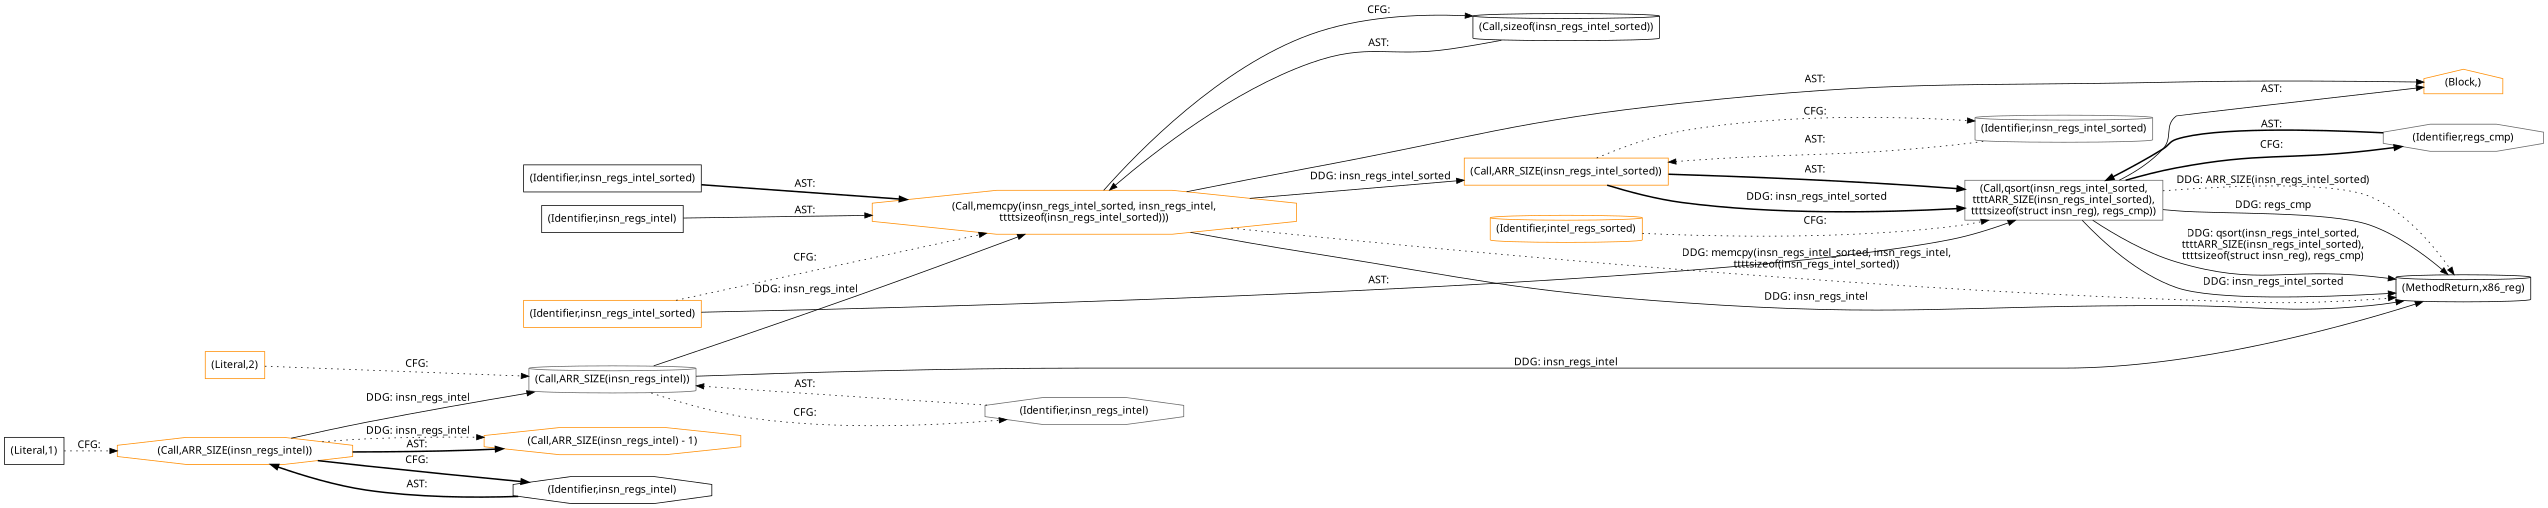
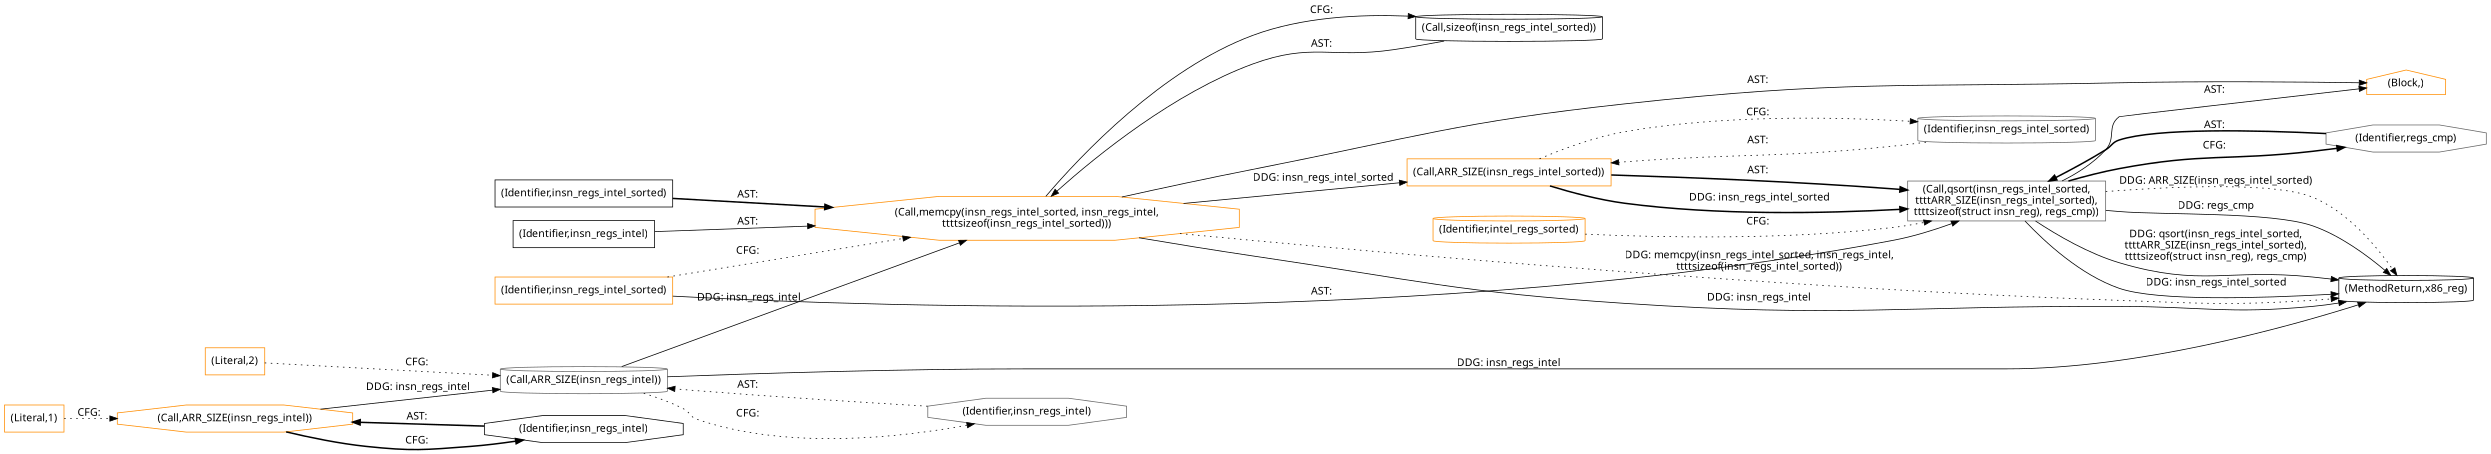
(612, 441) -> none
(34, 451) -> (34, 419)
